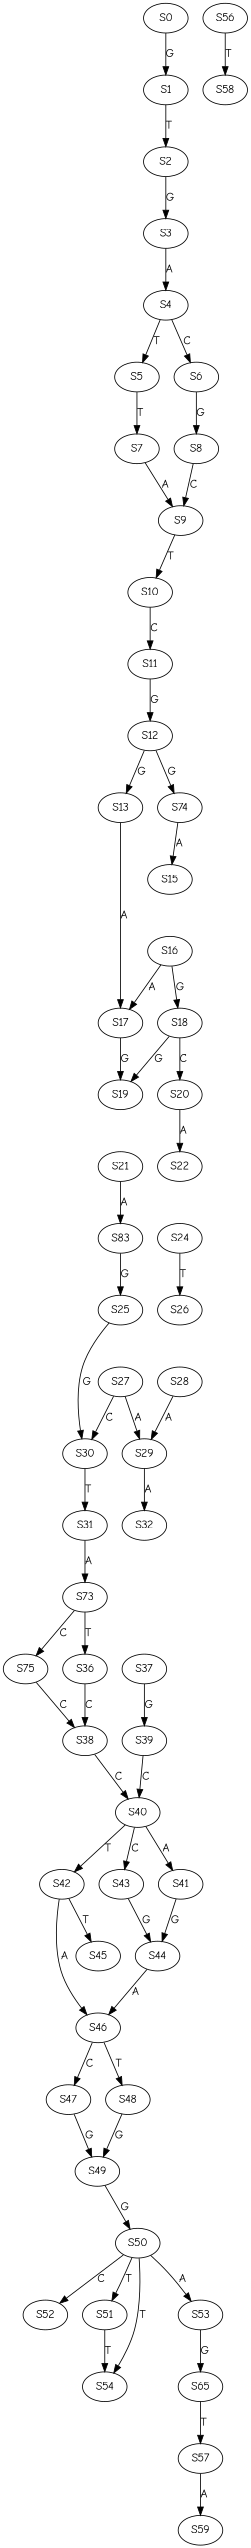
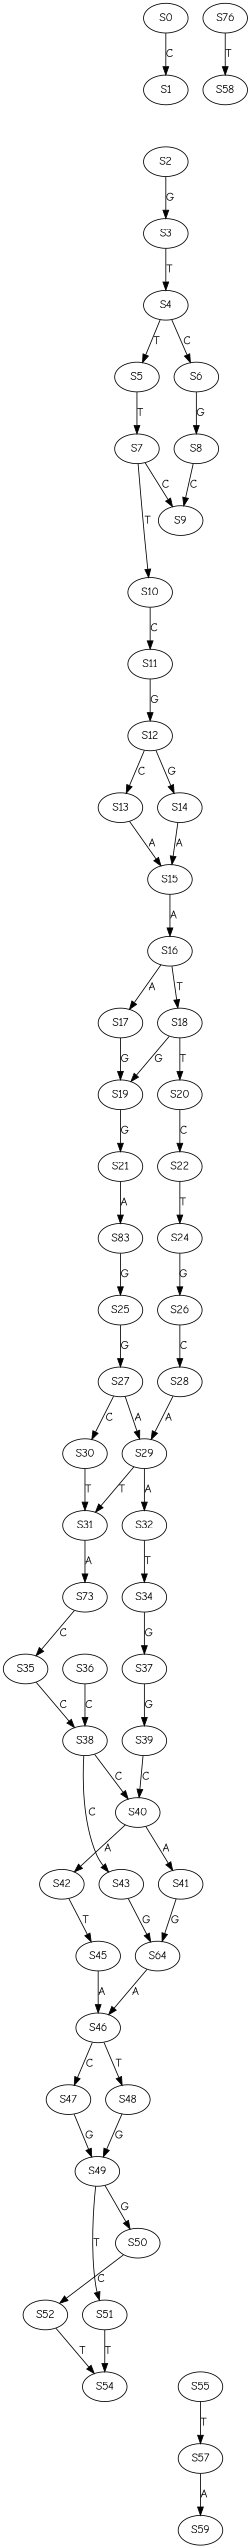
(225, 18) -> (225, 18)
(170, 54) -> (170, 54)
(166, 122) -> none
(170, 269) -> (170, 269)
(165, 485) -> (165, 485)
(167, 552) -> (143, 517)
(141, 772) -> (141, 772)
(180, 808) -> (180, 808)
(120, 911) -> (143, 840)
none -> (170, 911)
(180, 987) -> (180, 987)
(183, 1059) -> (183, 1059)
none -> (120, 1127)
(184, 1131) -> (184, 1131)
none -> (180, 1198)
(183, 1274) -> (183, 1274)
none -> (180, 1342)
(81, 1373) -> (120, 1342)
none -> (117, 1486)
none -> (144, 1597)
(85, 1629) -> none
(26, 1669) -> (26, 1669)
(130, 1844) -> (86, 1812)
(108, 1848) -> (108, 1848)
(58, 1956) -> (98, 1988)
(158, 1956) -> (158, 1956)
(124, 2276) -> (93, 2239)
(138, 2314) -> (72, 2348)
(200, 2315) -> none
(200, 2387) -> (200, 2387)
